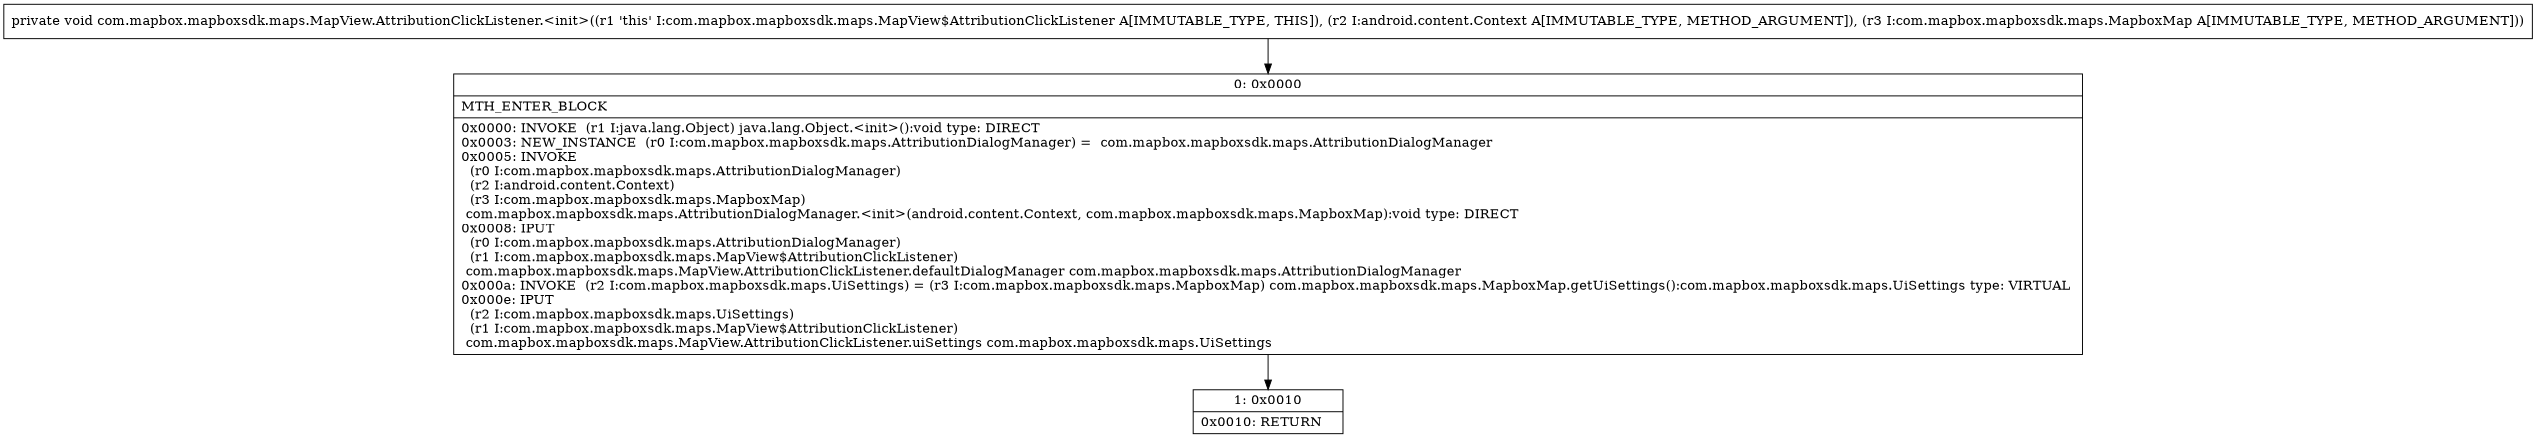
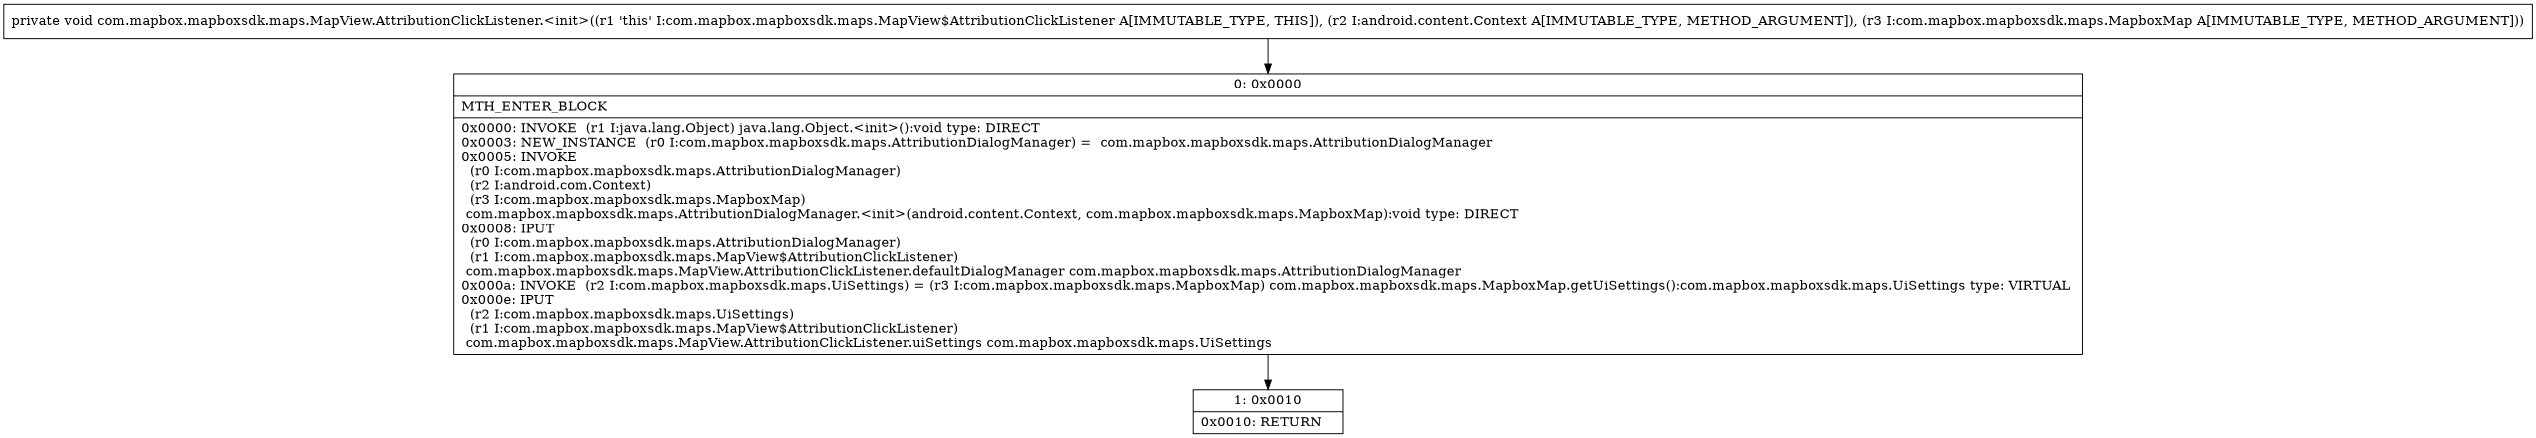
(568, 186) -> (556, 186)
